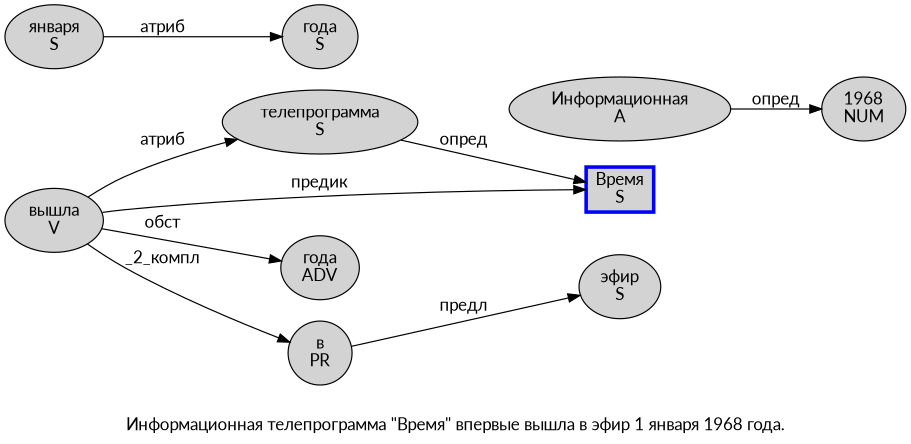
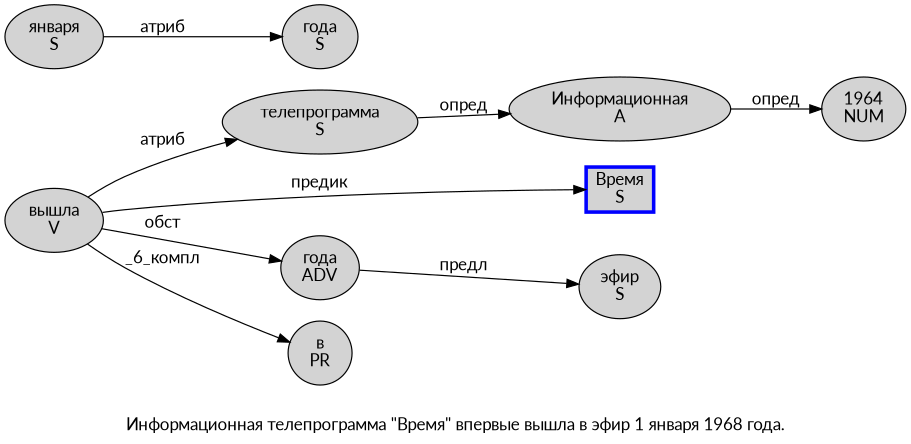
(864, 109) -> (864, 109)
(488, 160) -> (458, 116)
(163, 259) -> (163, 259)
(460, 322) -> (463, 277)
